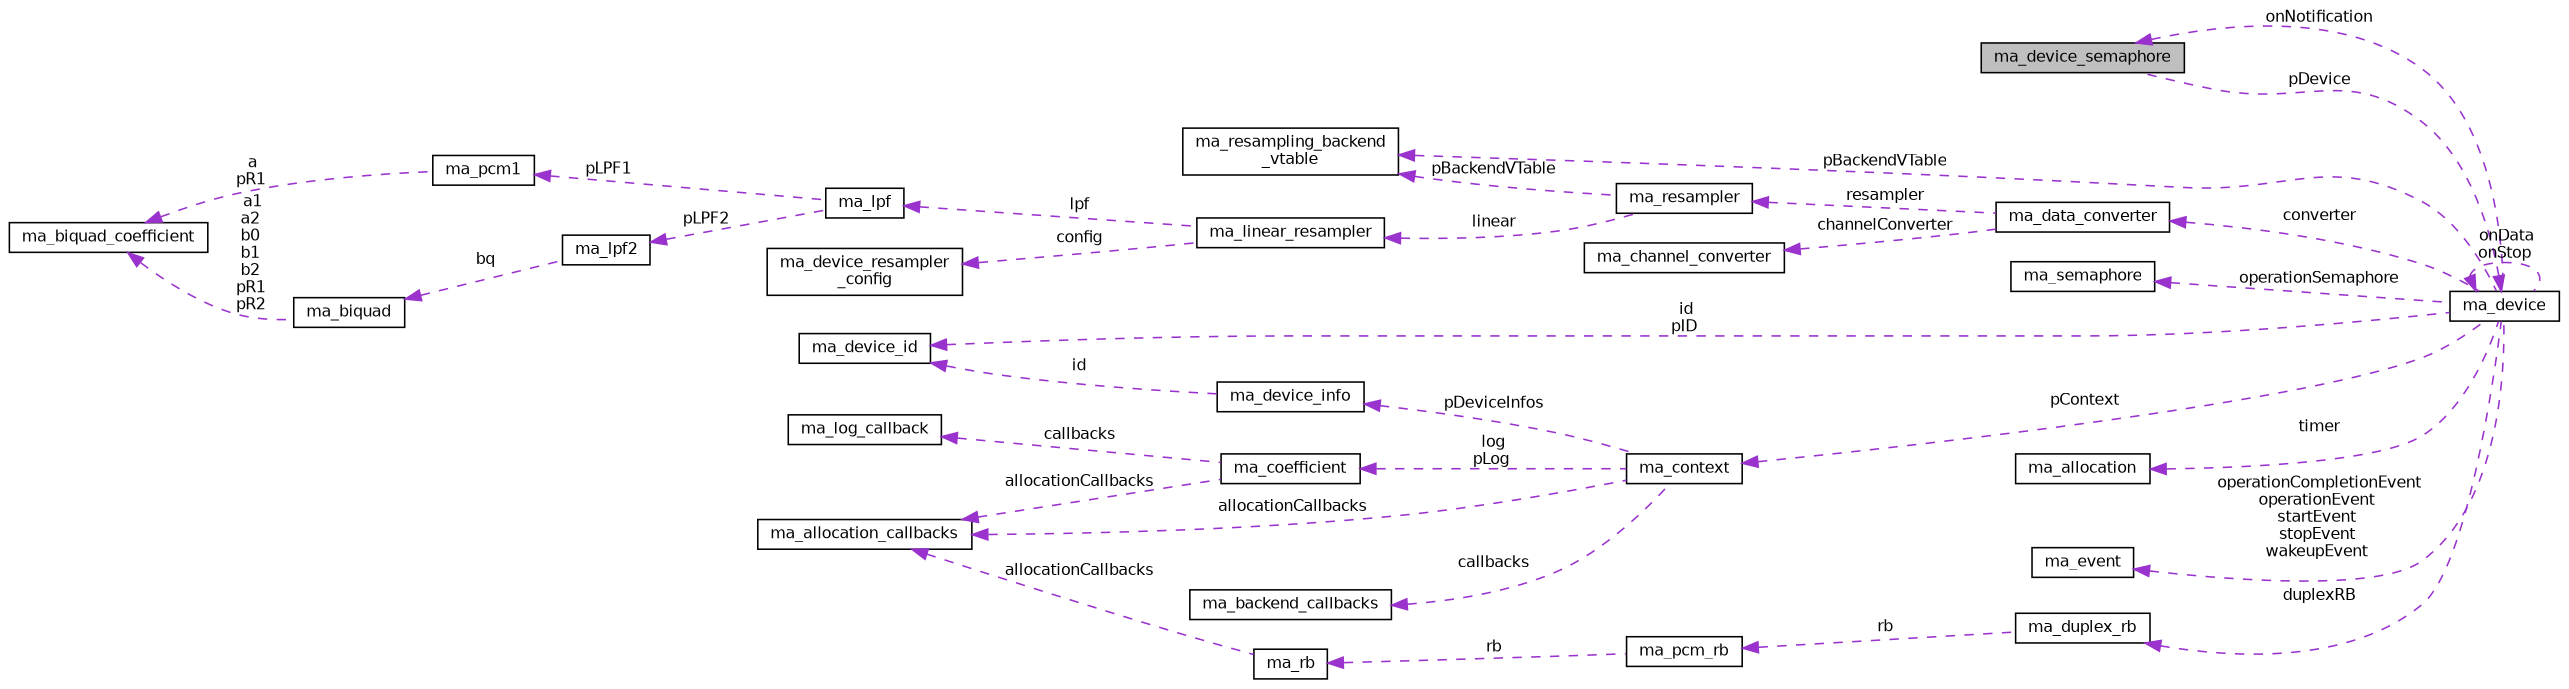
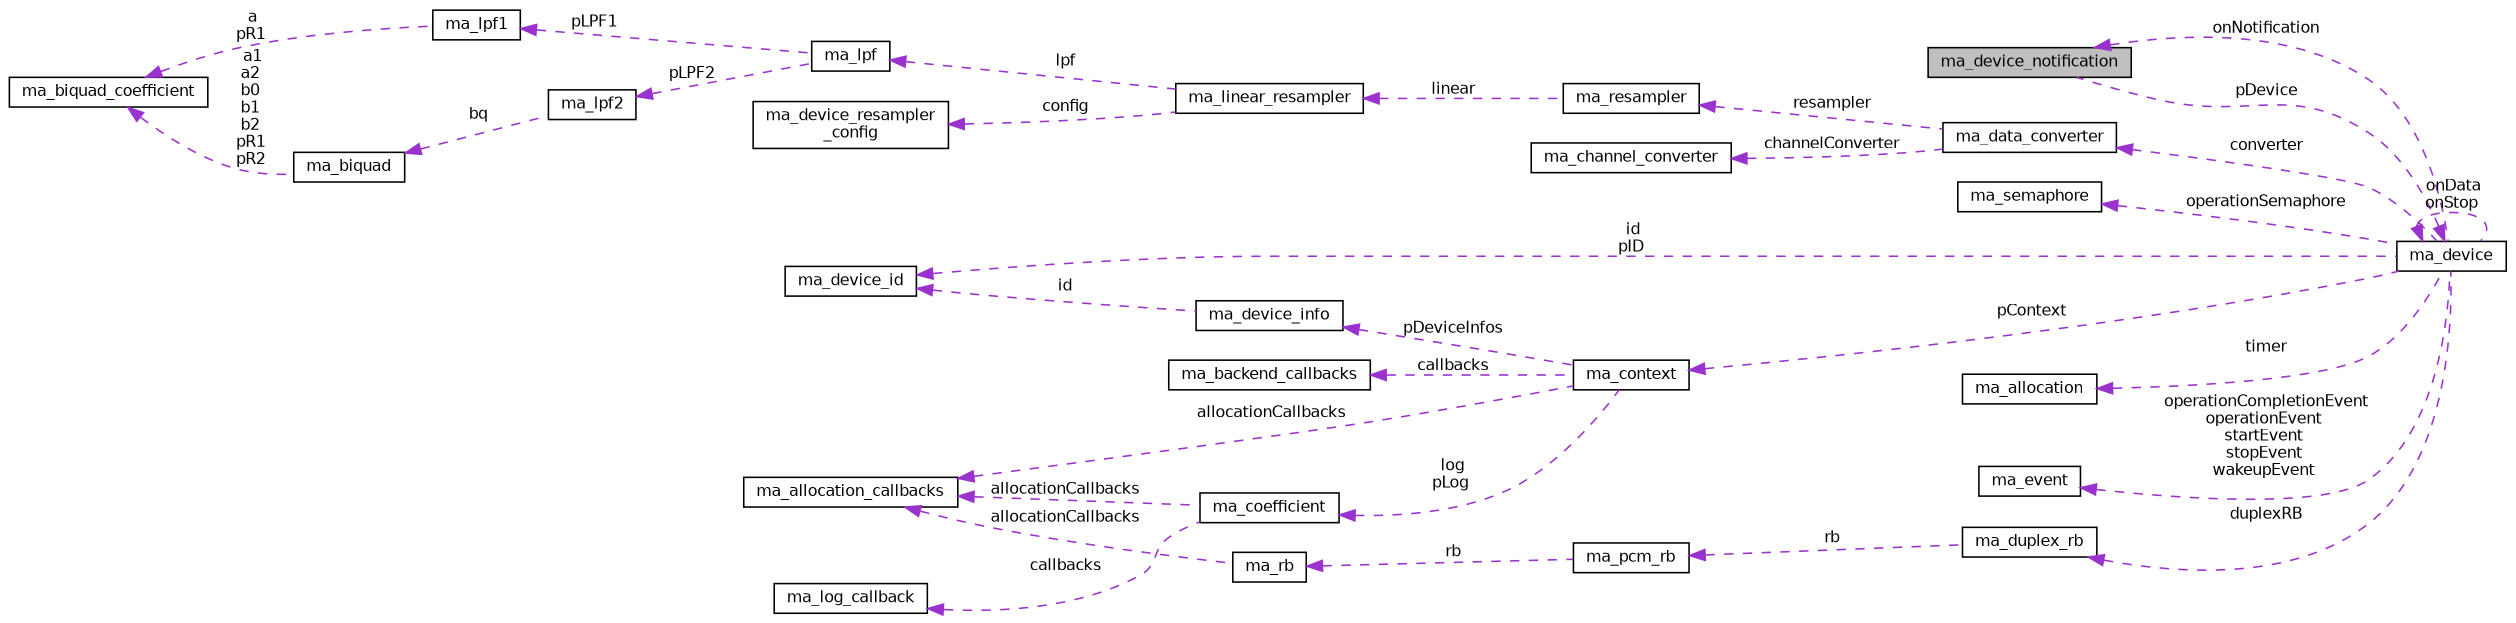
(2083, 58) -> (2030, 62)
(1291, 152) -> none
(484, 170) -> (477, 25)
